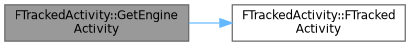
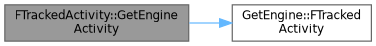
(319, 23) -> (302, 23)
